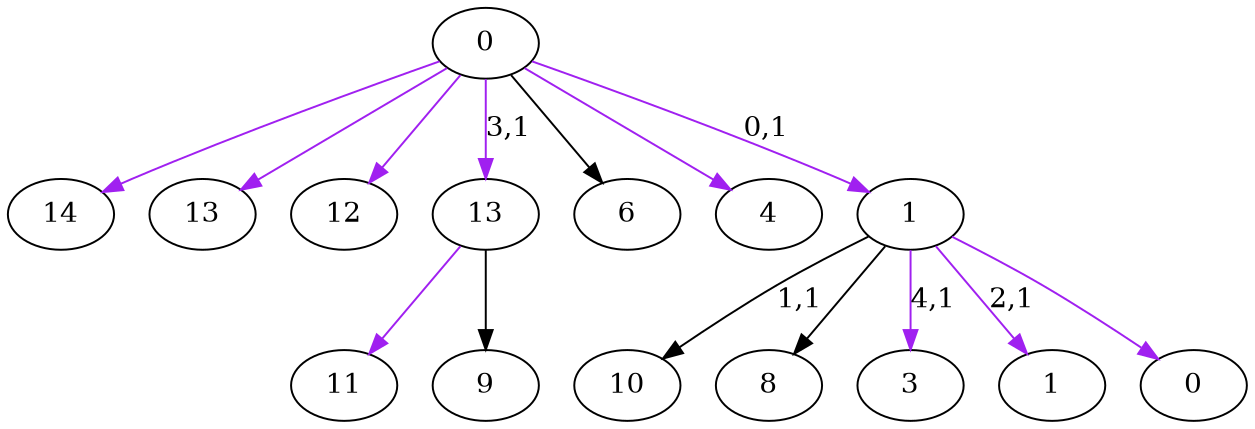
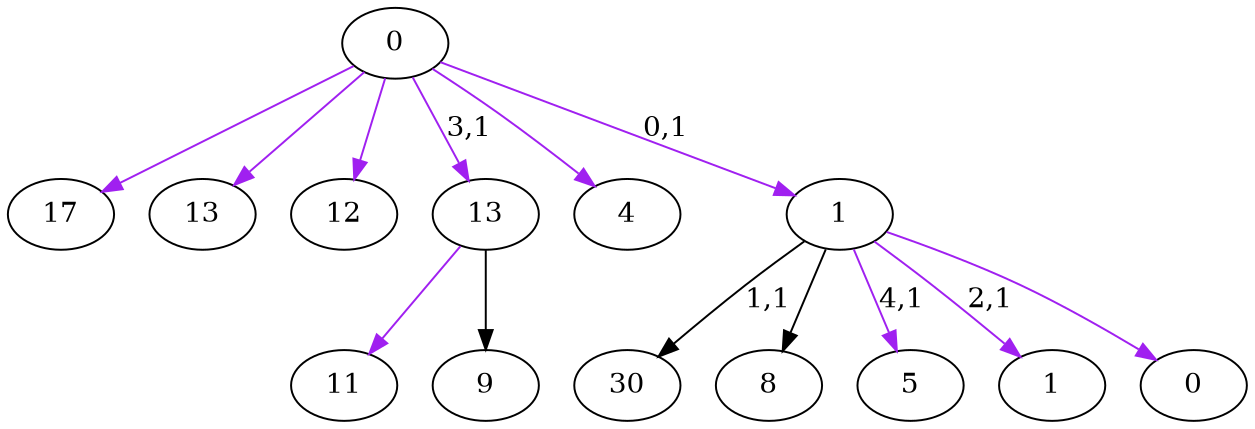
(61, 214) -> (61, 214)
(627, 214) -> none
(627, 385) -> (627, 385)
(911, 385) -> (911, 385)
